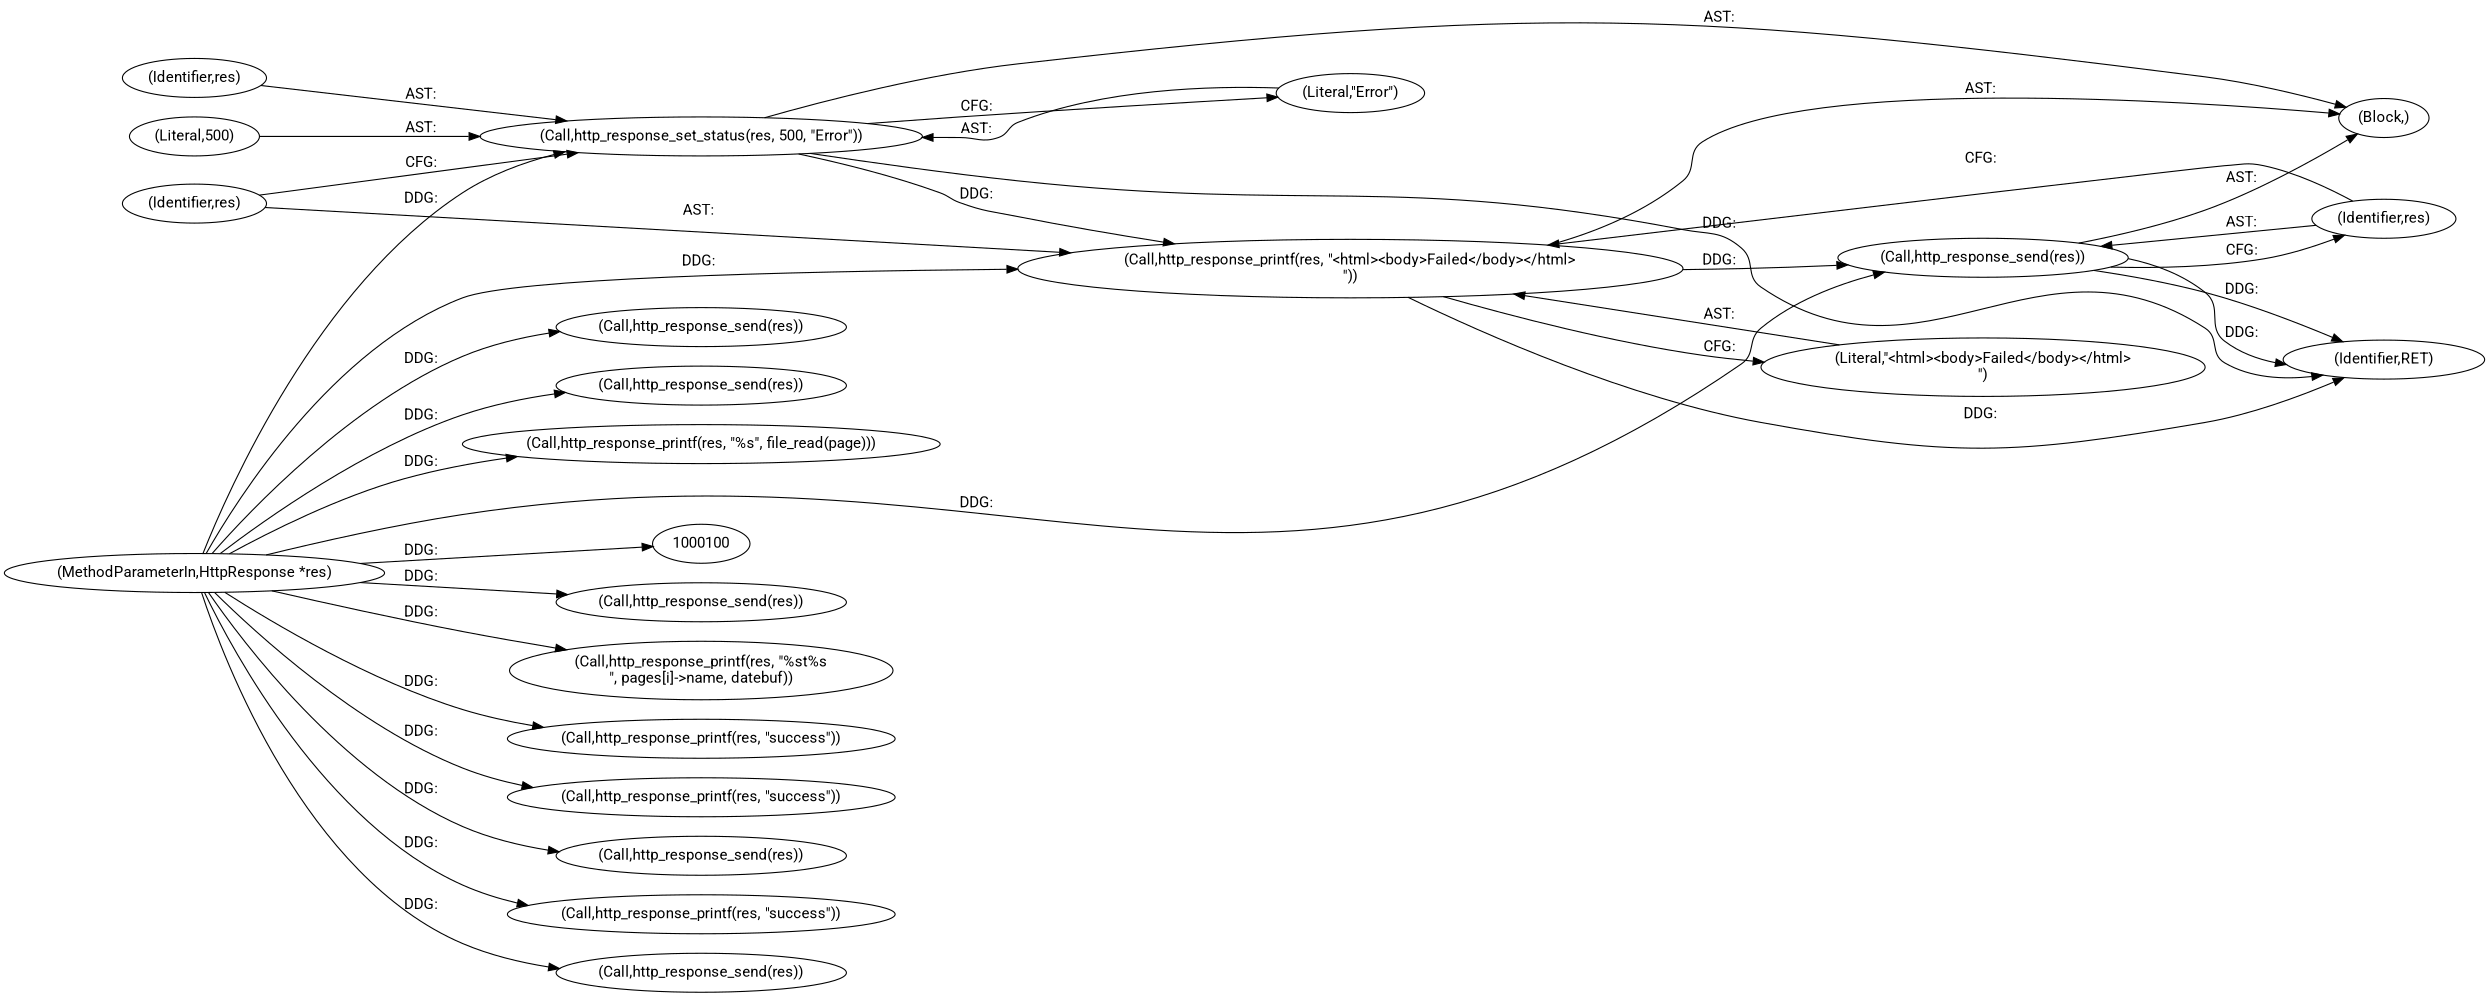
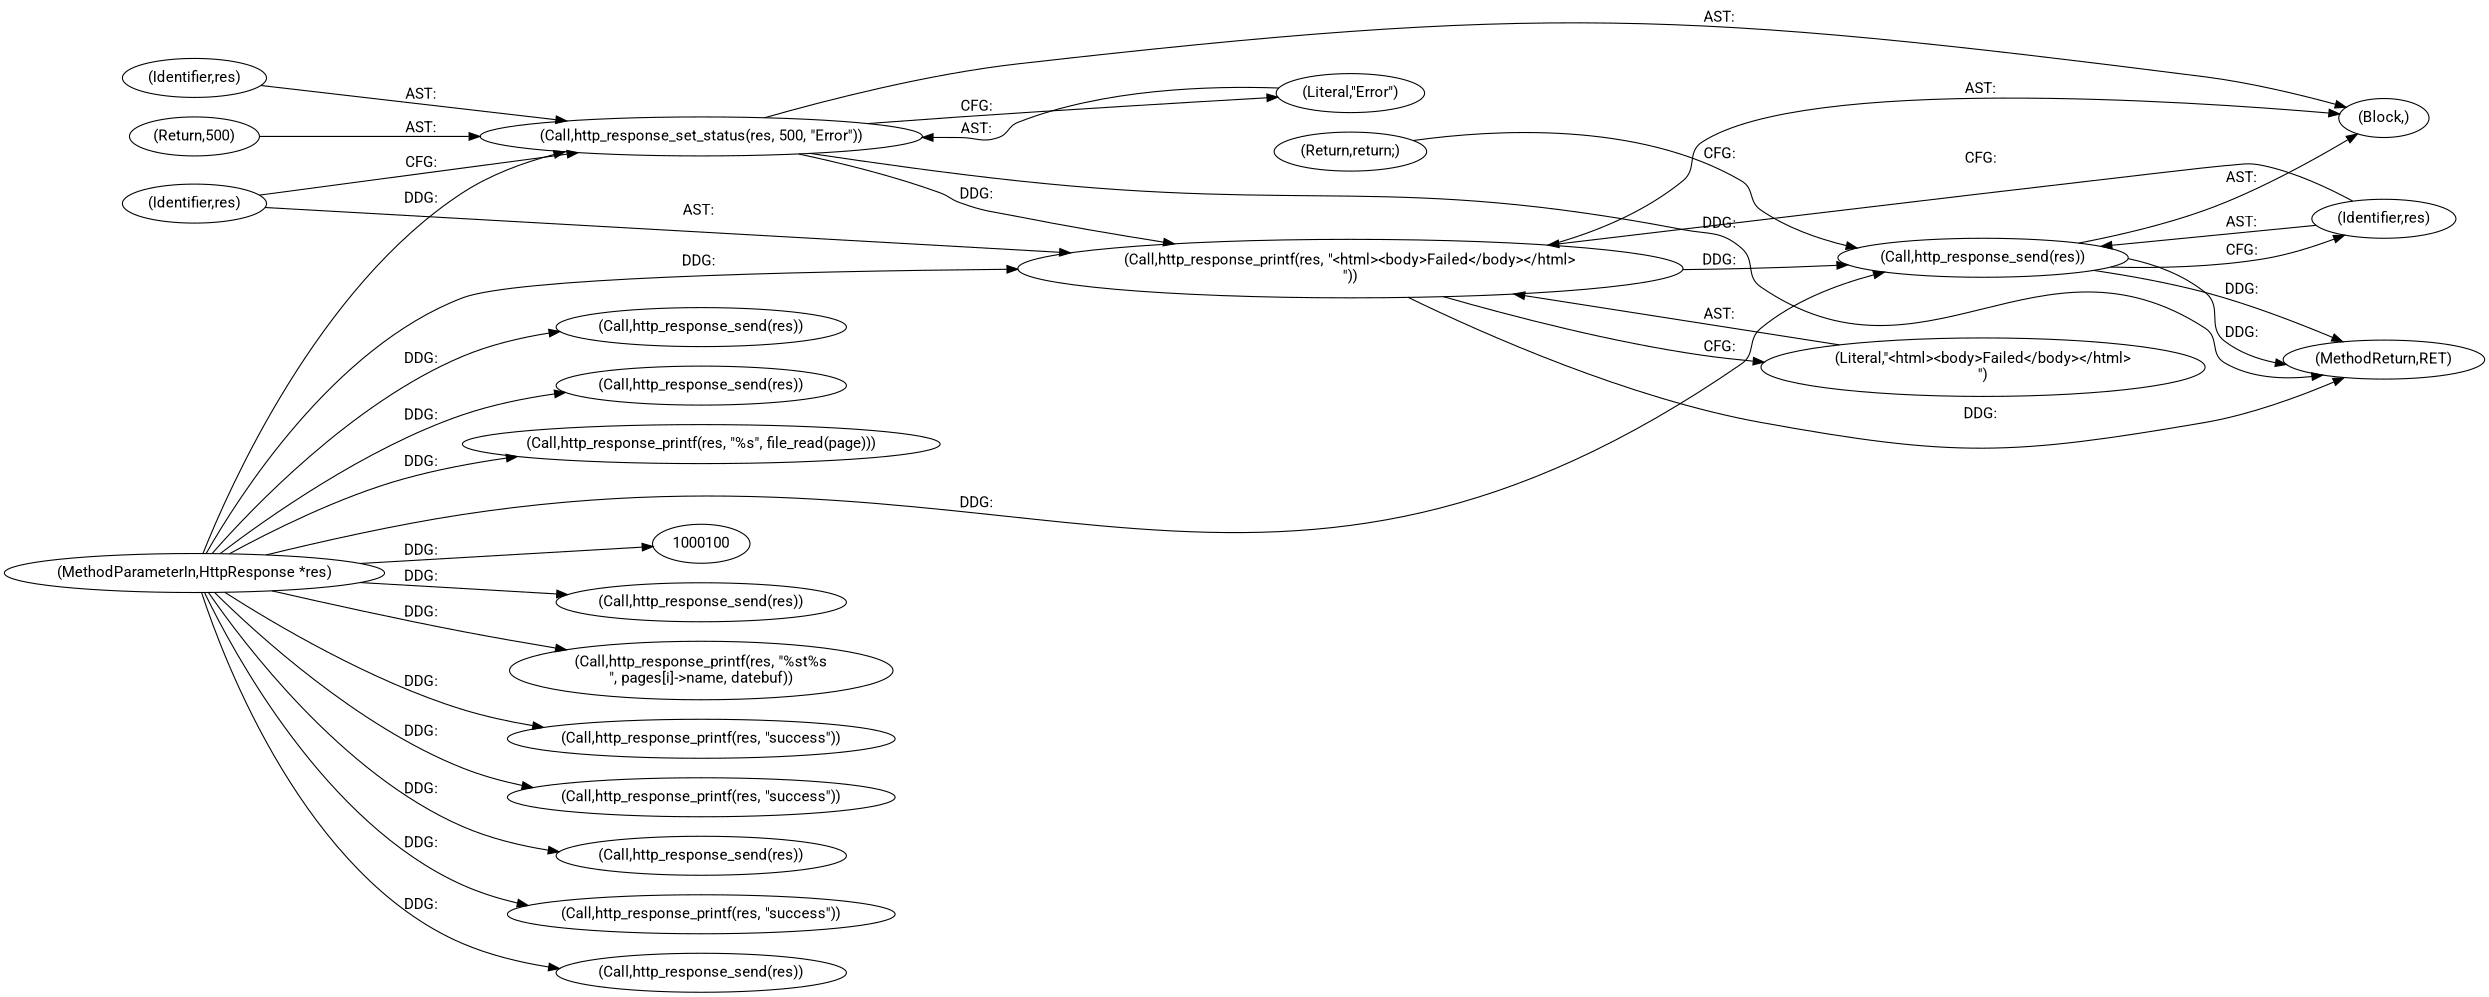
(194, 136) -> (194, 136)
none -> (1350, 152)
(2384, 360) -> (2384, 360)
